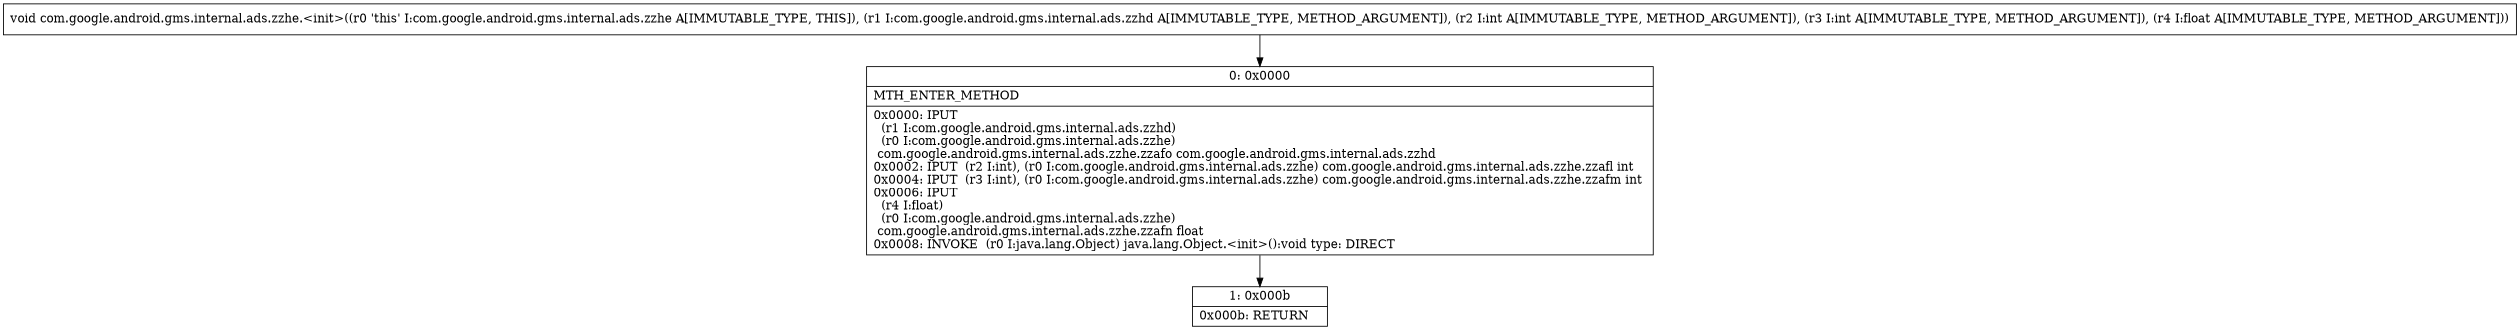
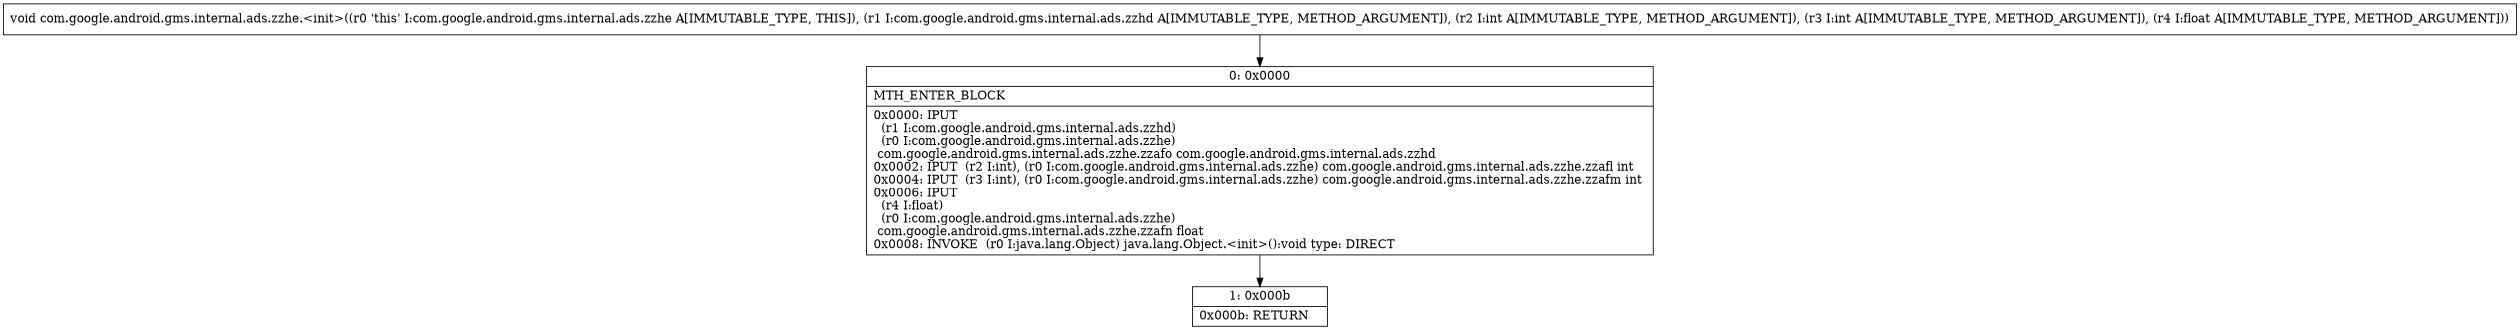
(947, 96) -> (940, 96)
